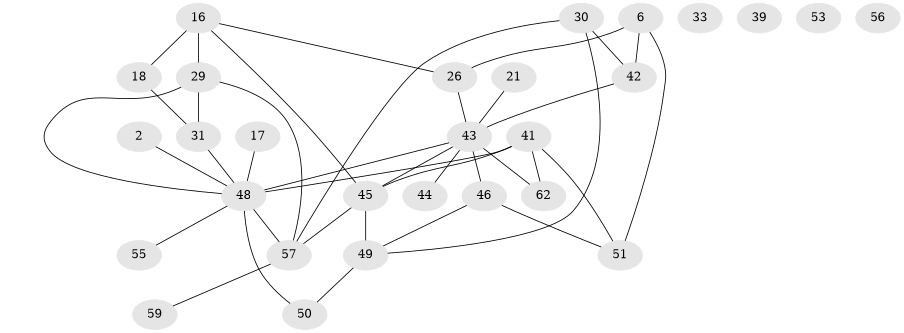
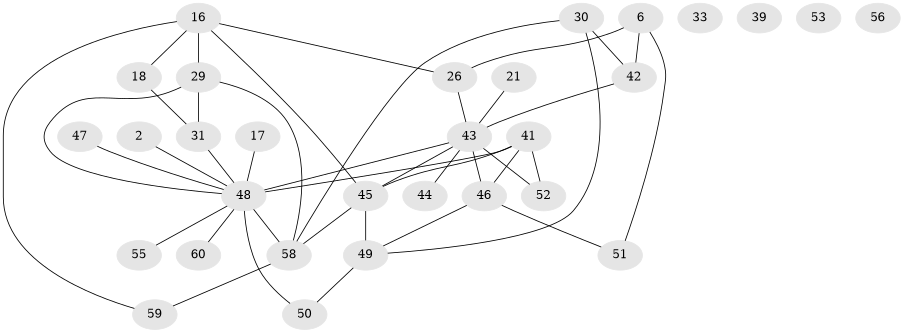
none -> (80, 137)
none -> (3, 146)
(580, 190) -> (510, 162)
(544, 196) -> (544, 196)
none -> (198, 255)
(289, 255) -> (289, 255)
